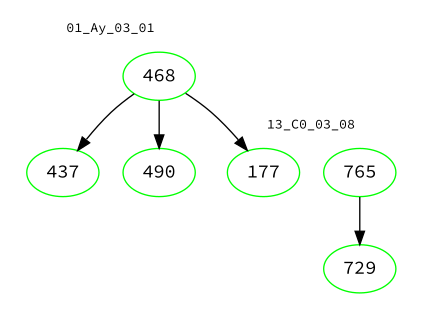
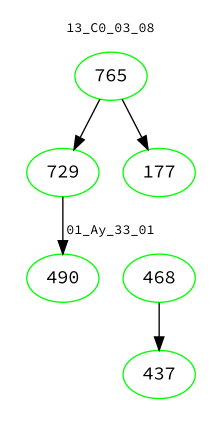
(111, 29) -> (111, 231)
(159, 118) -> (63, 226)
(225, 126) -> (132, 118)
